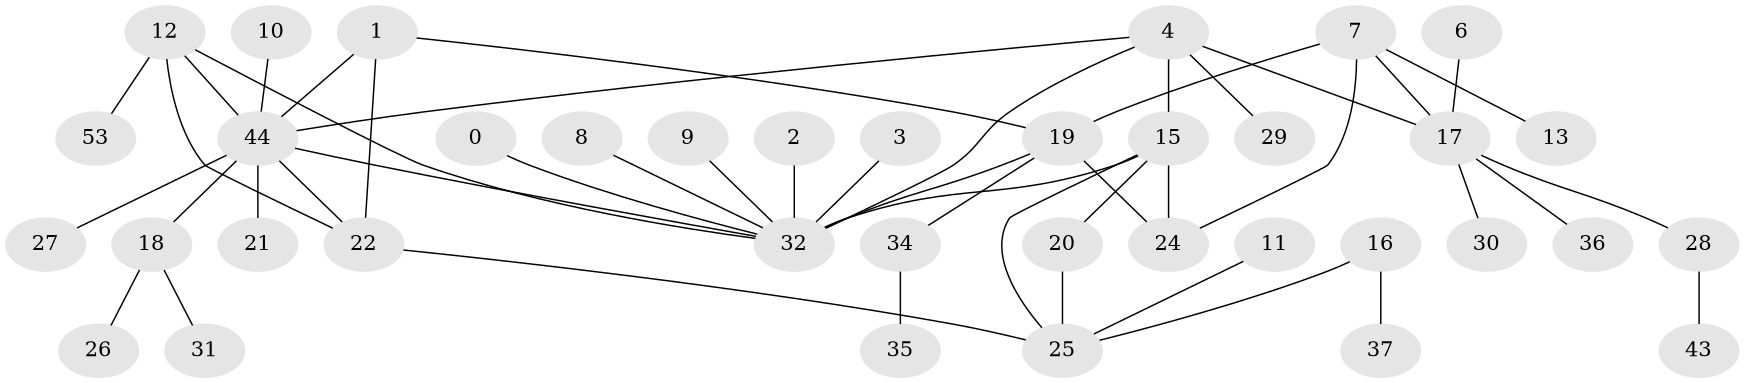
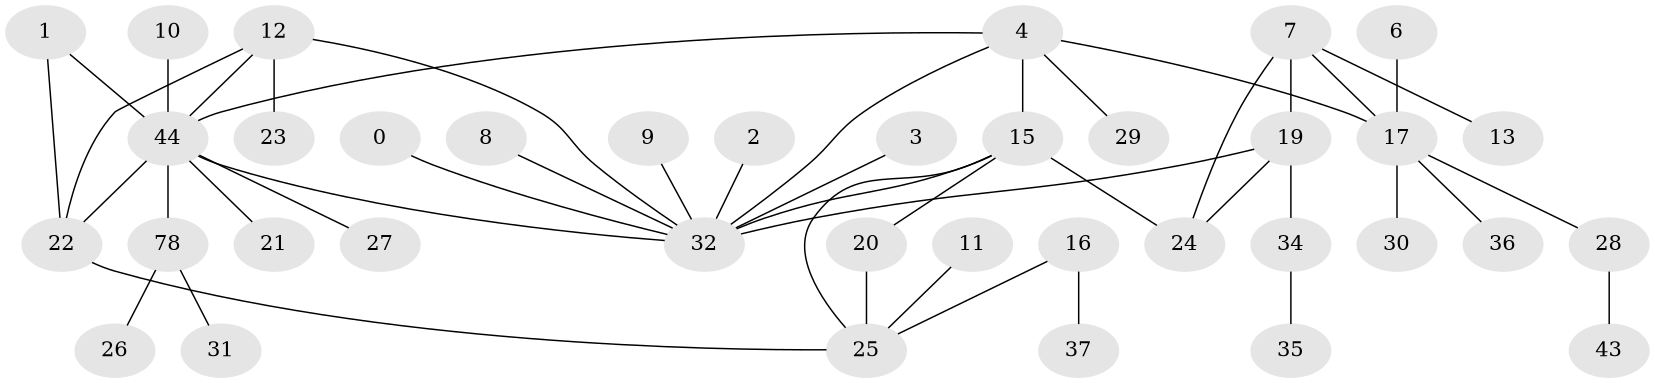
(692, 71) -> none
(96, 139) -> (274, 139)
(152, 245) -> (168, 245)
